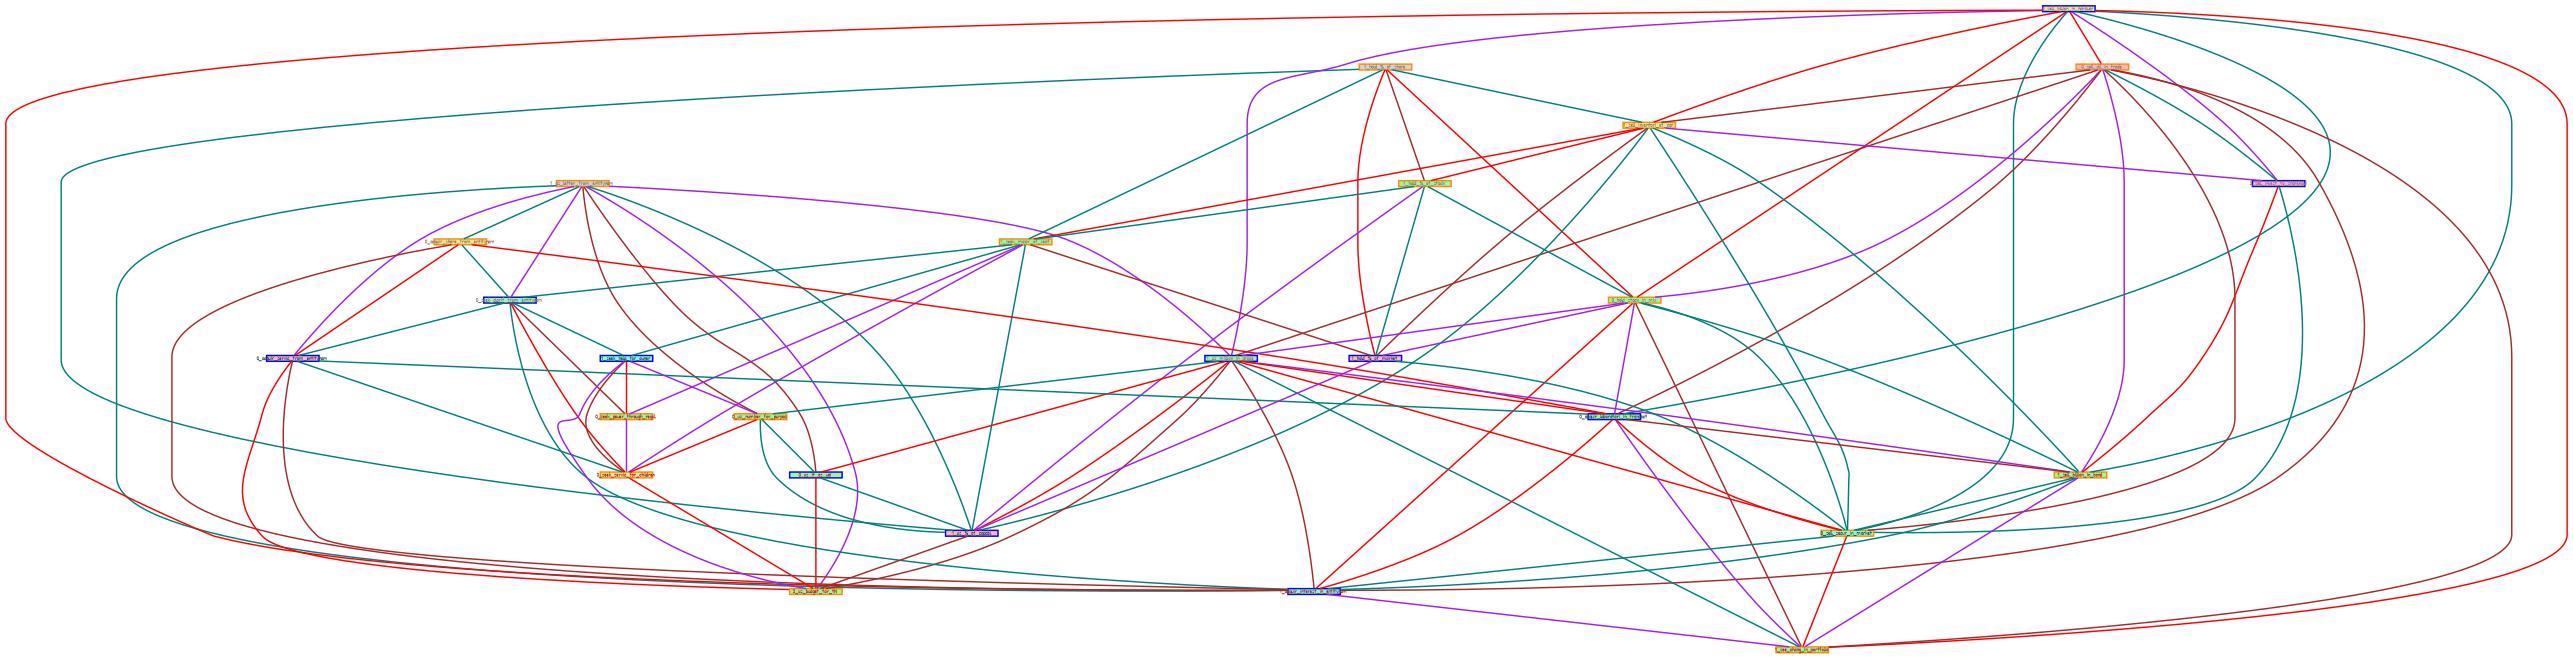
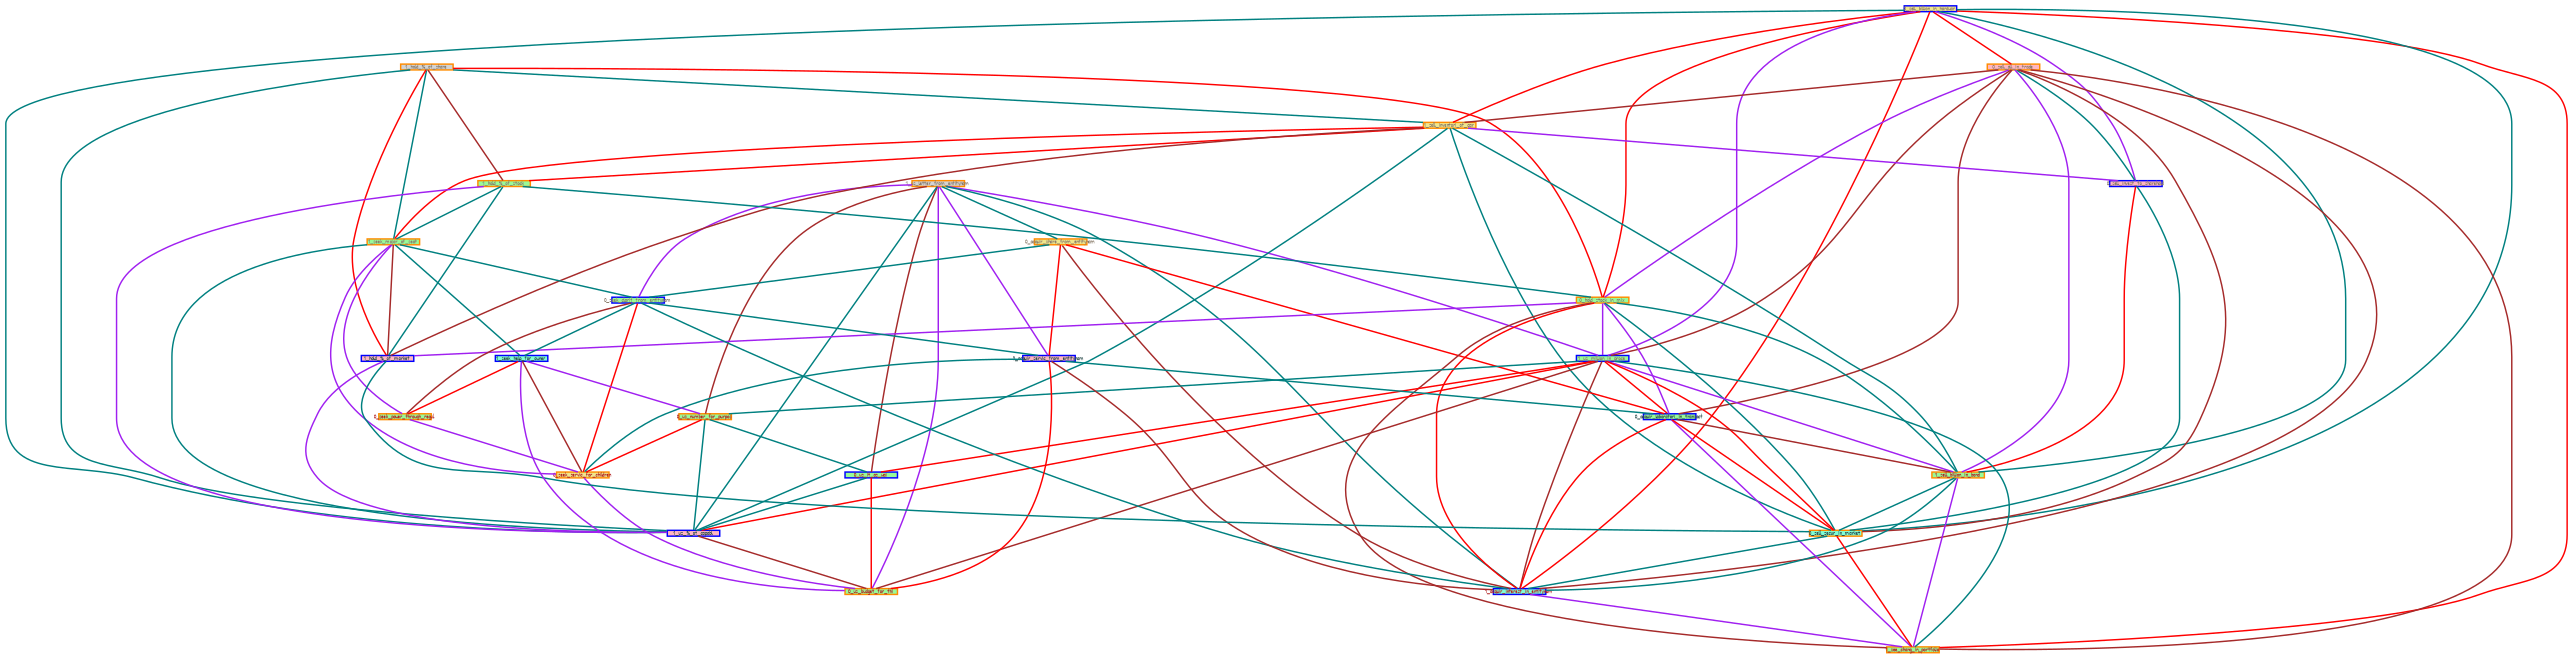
(2147, 285) -> (456, 51)
(739, 544) -> (709, 558)
